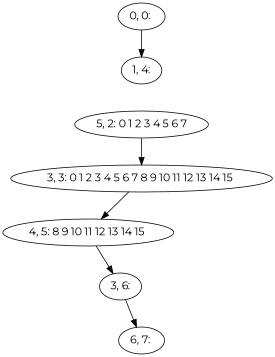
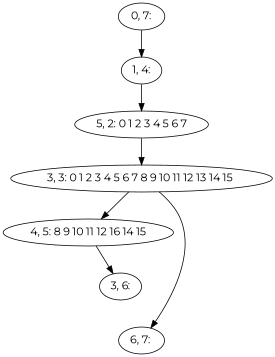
(142, 16) -> (142, 16)
none -> (142, 94)
(88, 232) -> (88, 232)
(130, 310) -> (184, 256)
